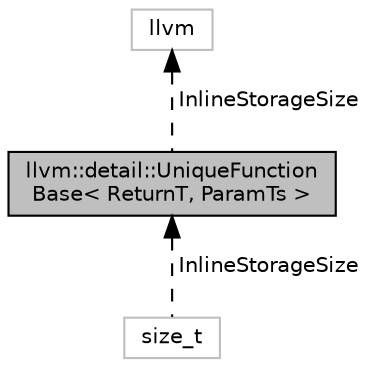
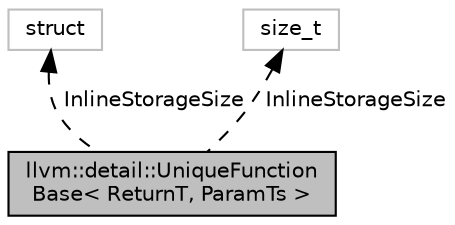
(172, 30) -> (55, 30)
(172, 277) -> (244, 114)
